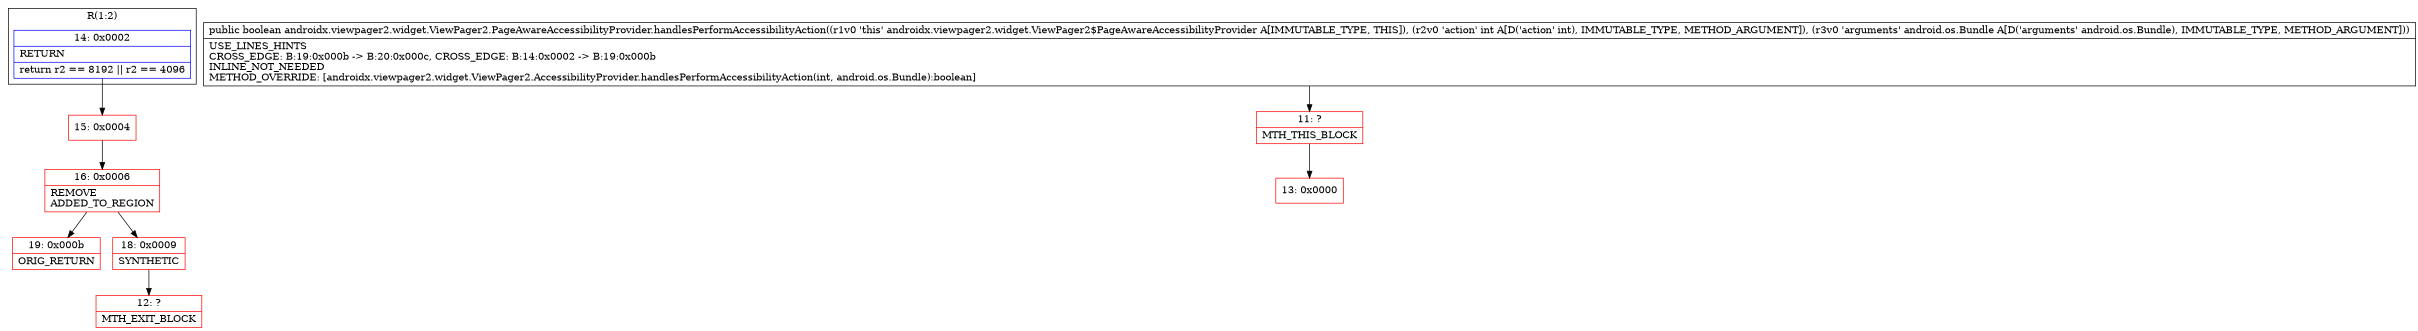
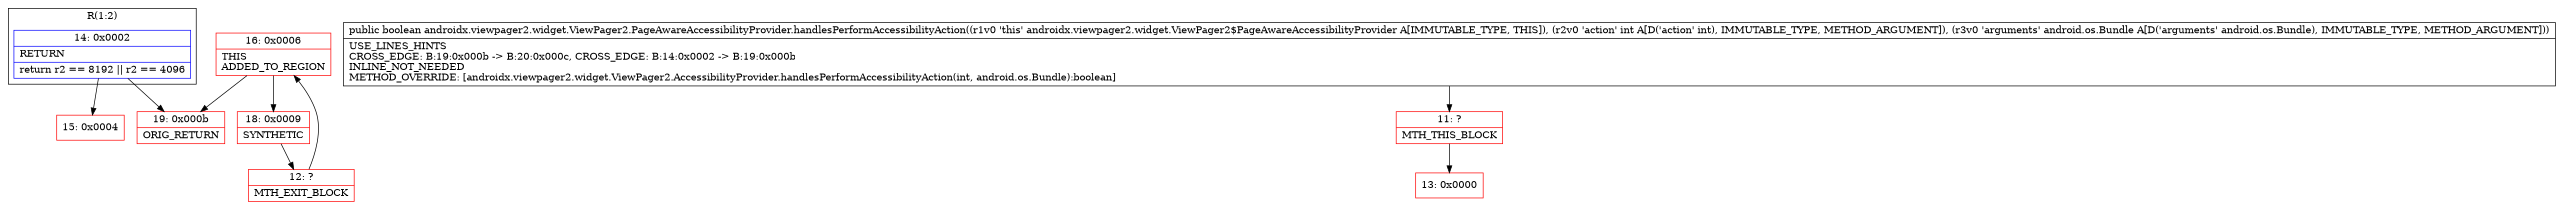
none -> (143, 93)
(102, 151) -> (318, 123)
(74, 193) -> (234, 57)
